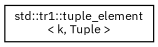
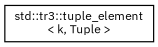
(79, 24) -> (79, 24)
